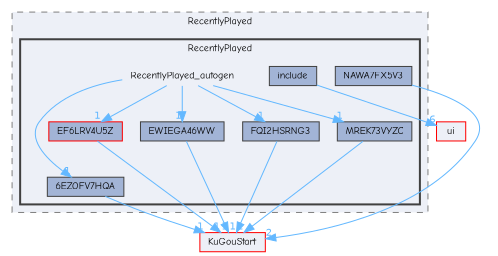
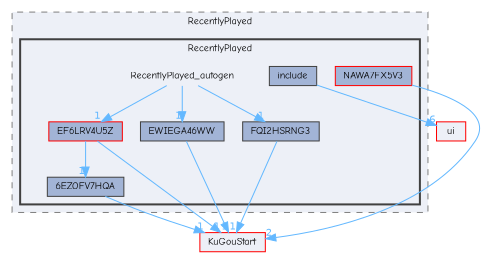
(374, 76) -> (374, 76)
(51, 109) -> (86, 154)
(375, 131) -> none
